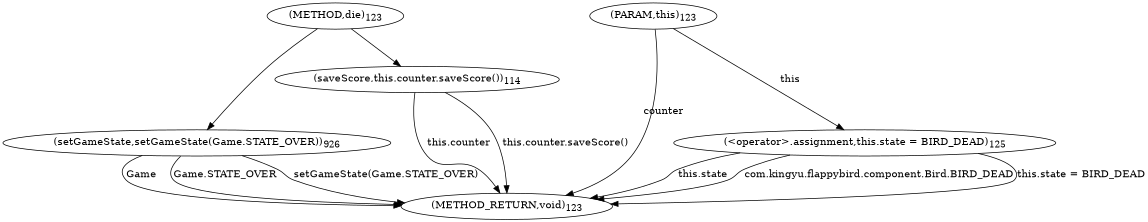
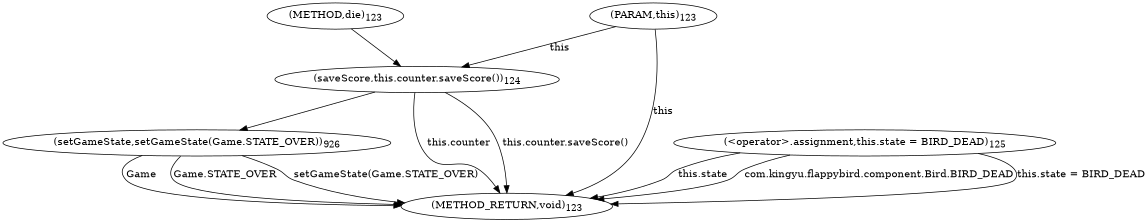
(261, 73) -> (311, 110)
(755, 77) -> (542, 46)
(512, 78) -> (512, 78)
(664, 111) -> (664, 111)
